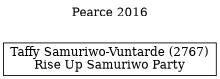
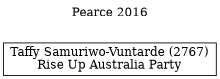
(110, 59) -> (110, 59)
